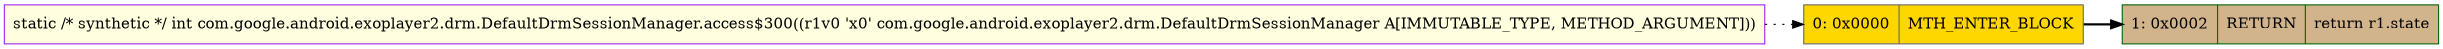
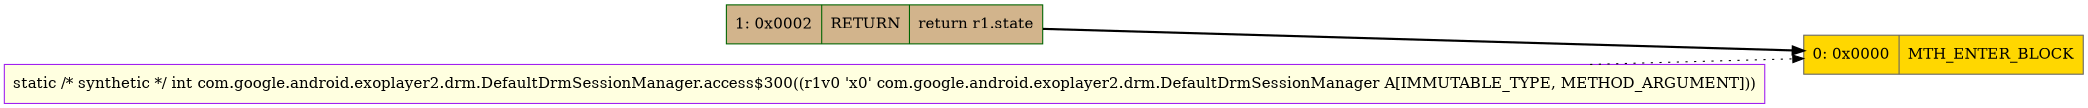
(2097, 24) -> (1418, 40)
